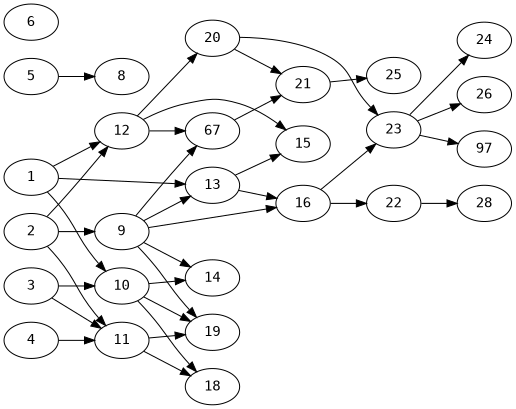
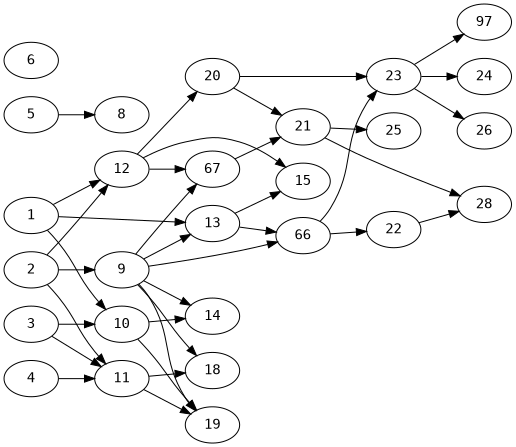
none -> (387, 167)
(303, 203) -> (303, 236)
(163, 330) -> (171, 326)
